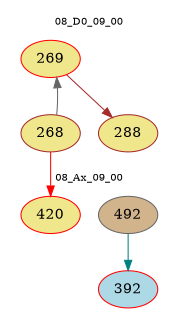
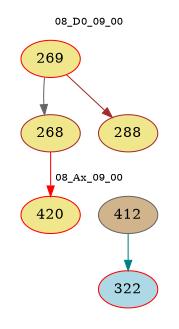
(58, 101) -> (44, 91)
(128, 215) -> (128, 215)
(128, 289) -> (128, 289)
